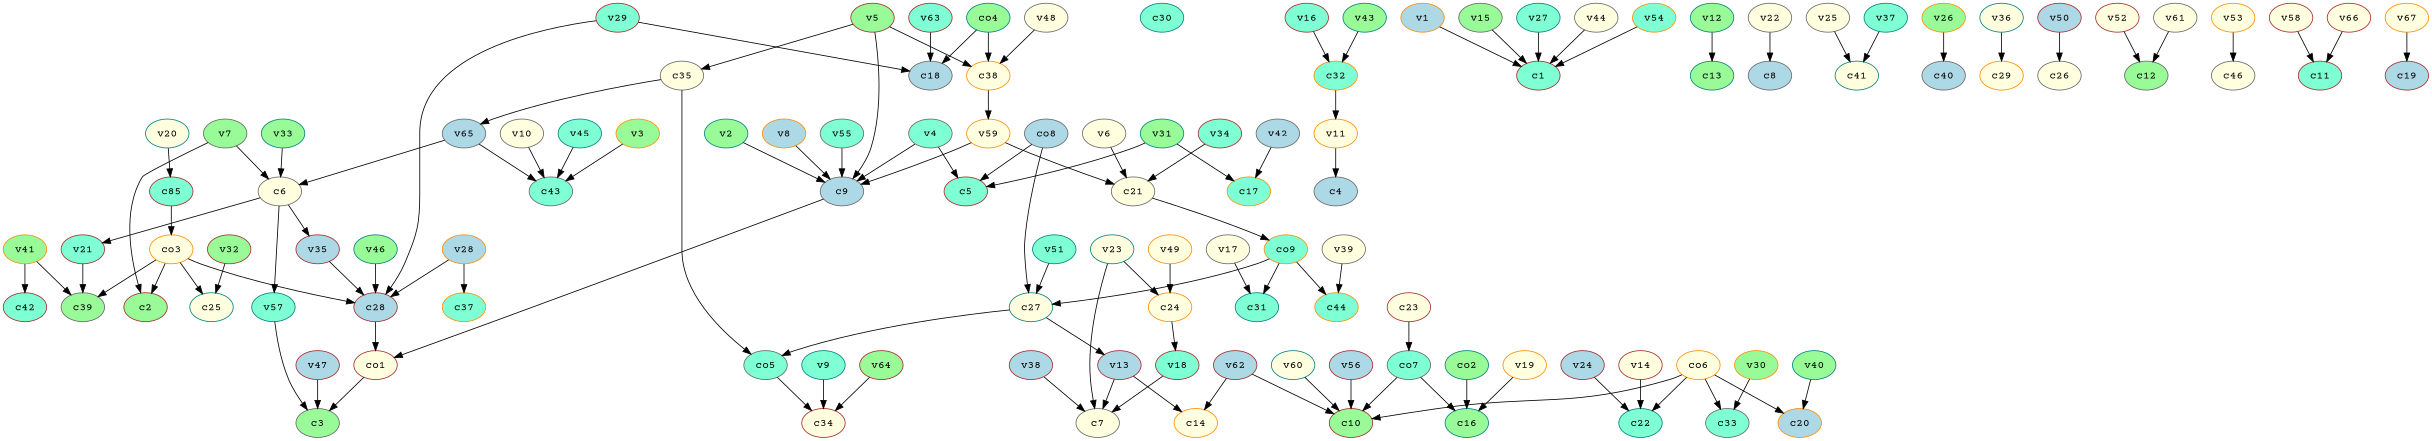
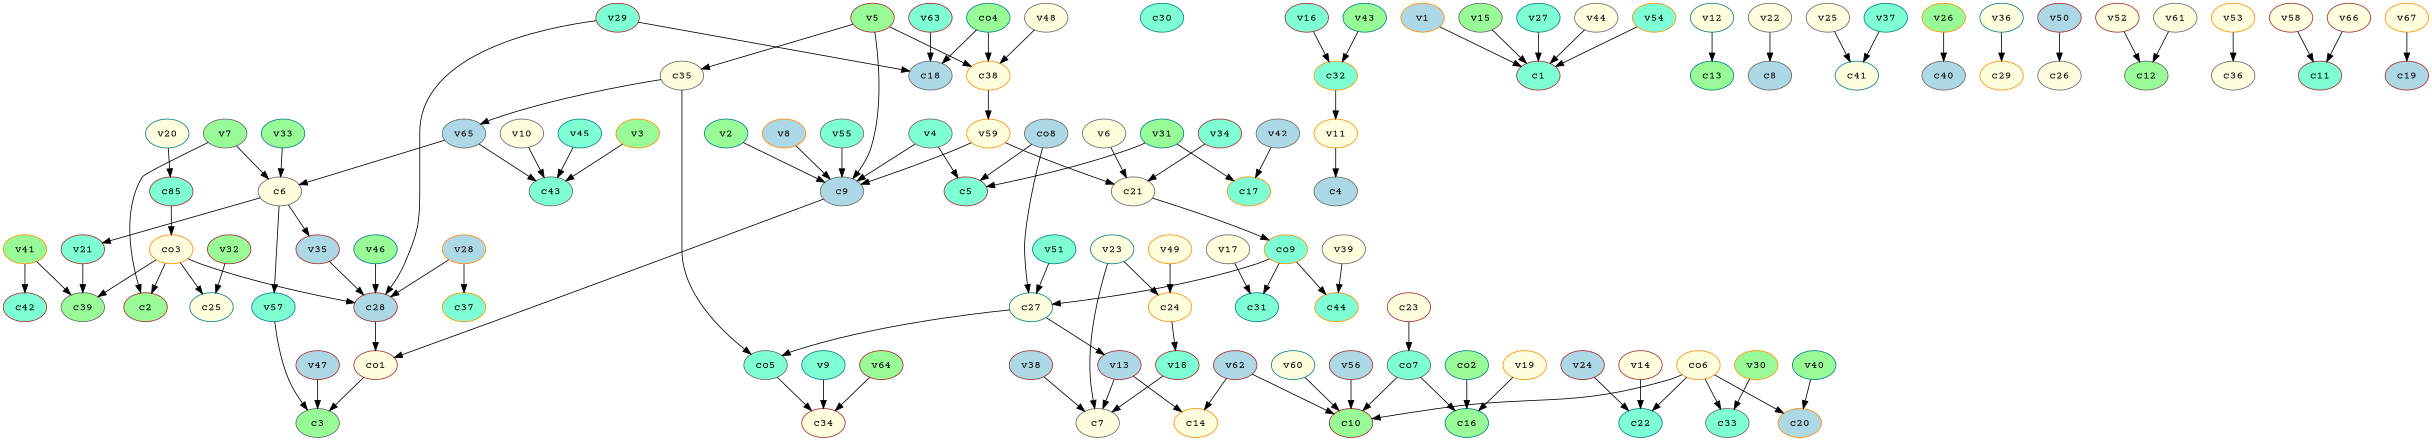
(1712, 18) -> (1712, 18)
(2233, 76) -> (2233, 76)
